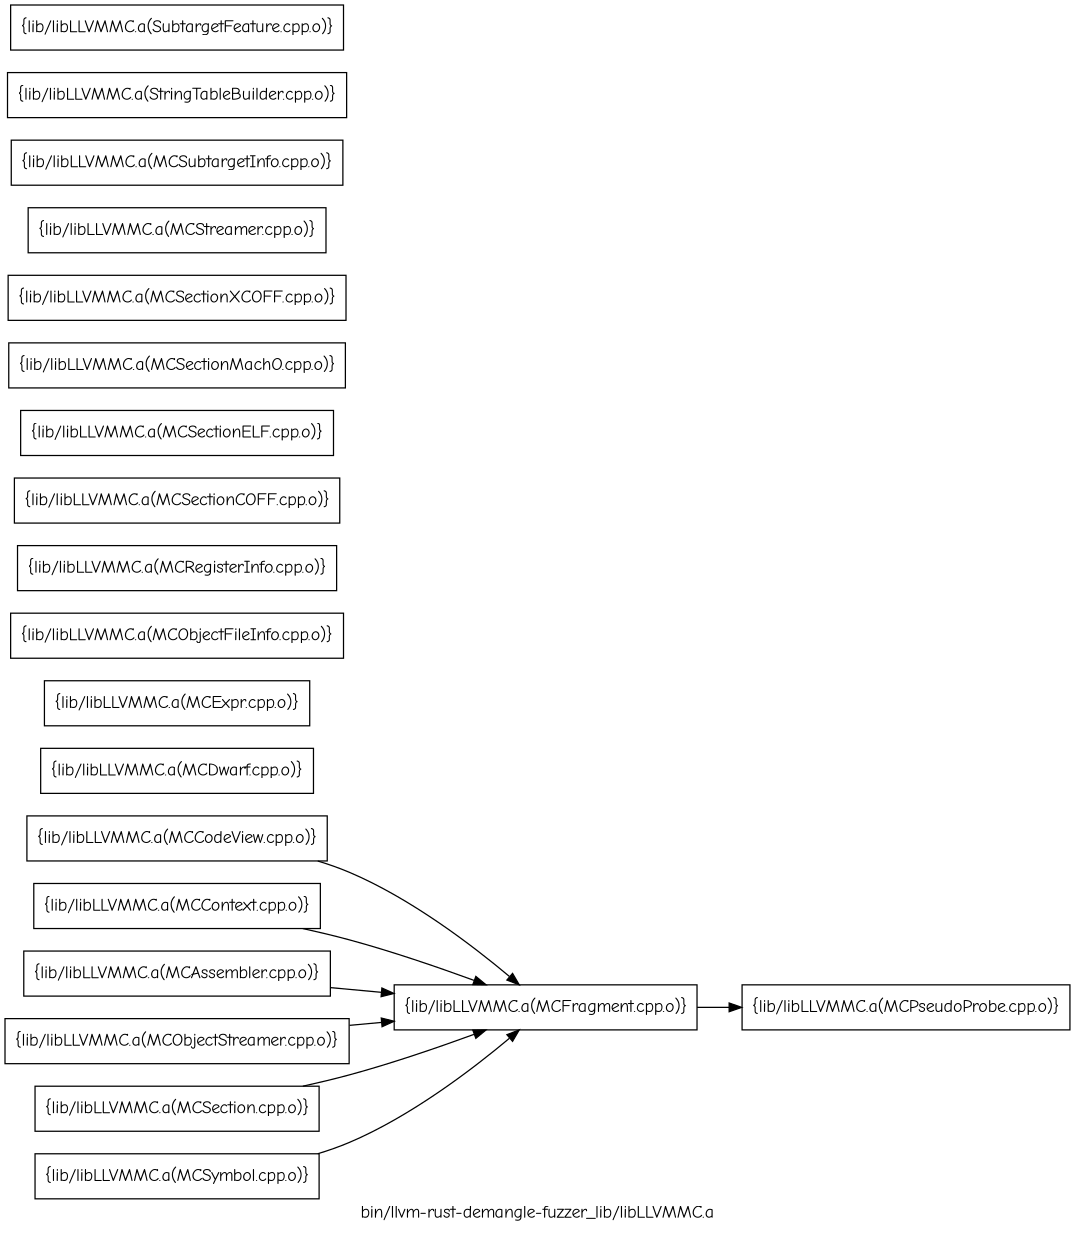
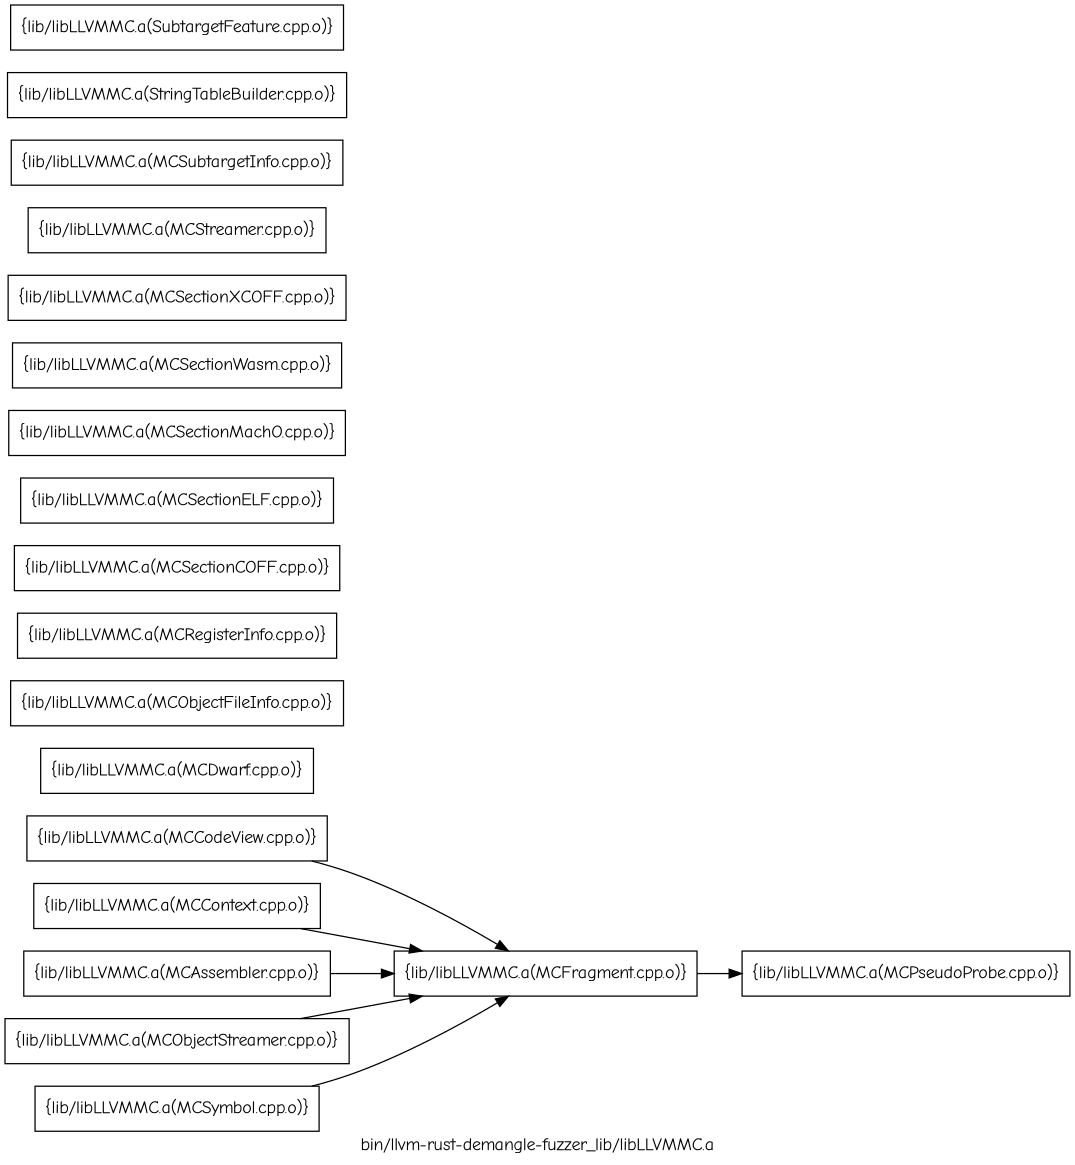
none -> (177, 365)
(177, 703) -> none
(177, 1109) -> none
